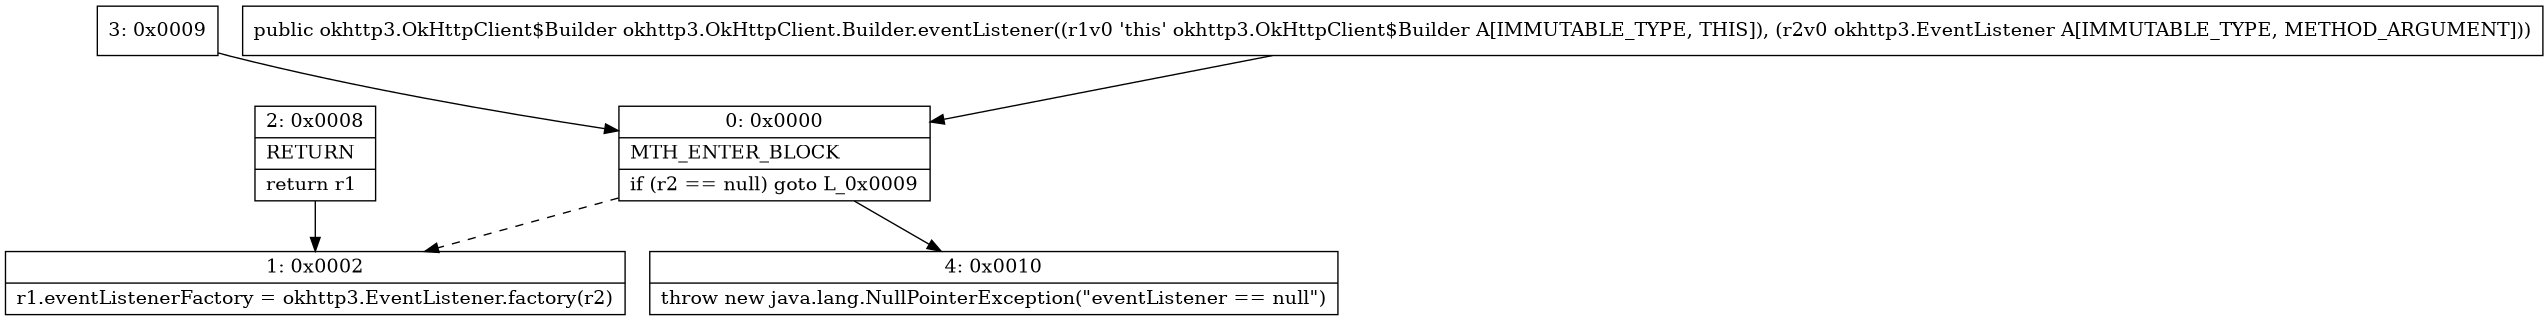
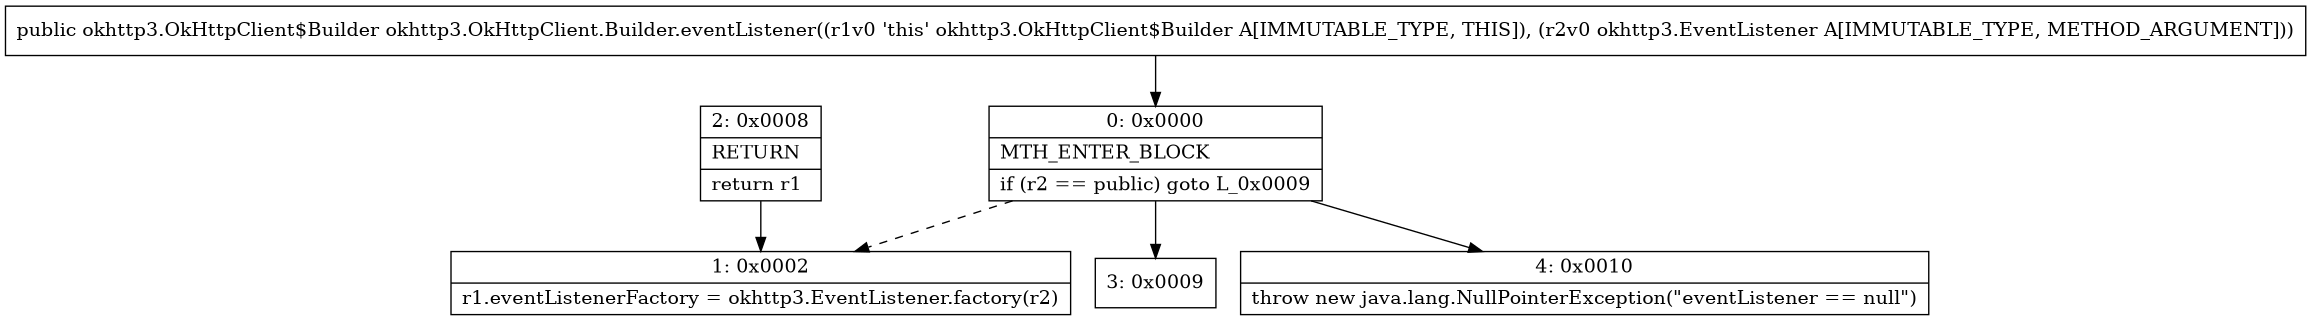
(411, 95) -> (1156, 223)
(775, 184) -> (1156, 184)
